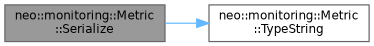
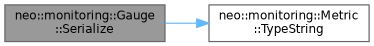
(85, 23) -> (85, 23)
